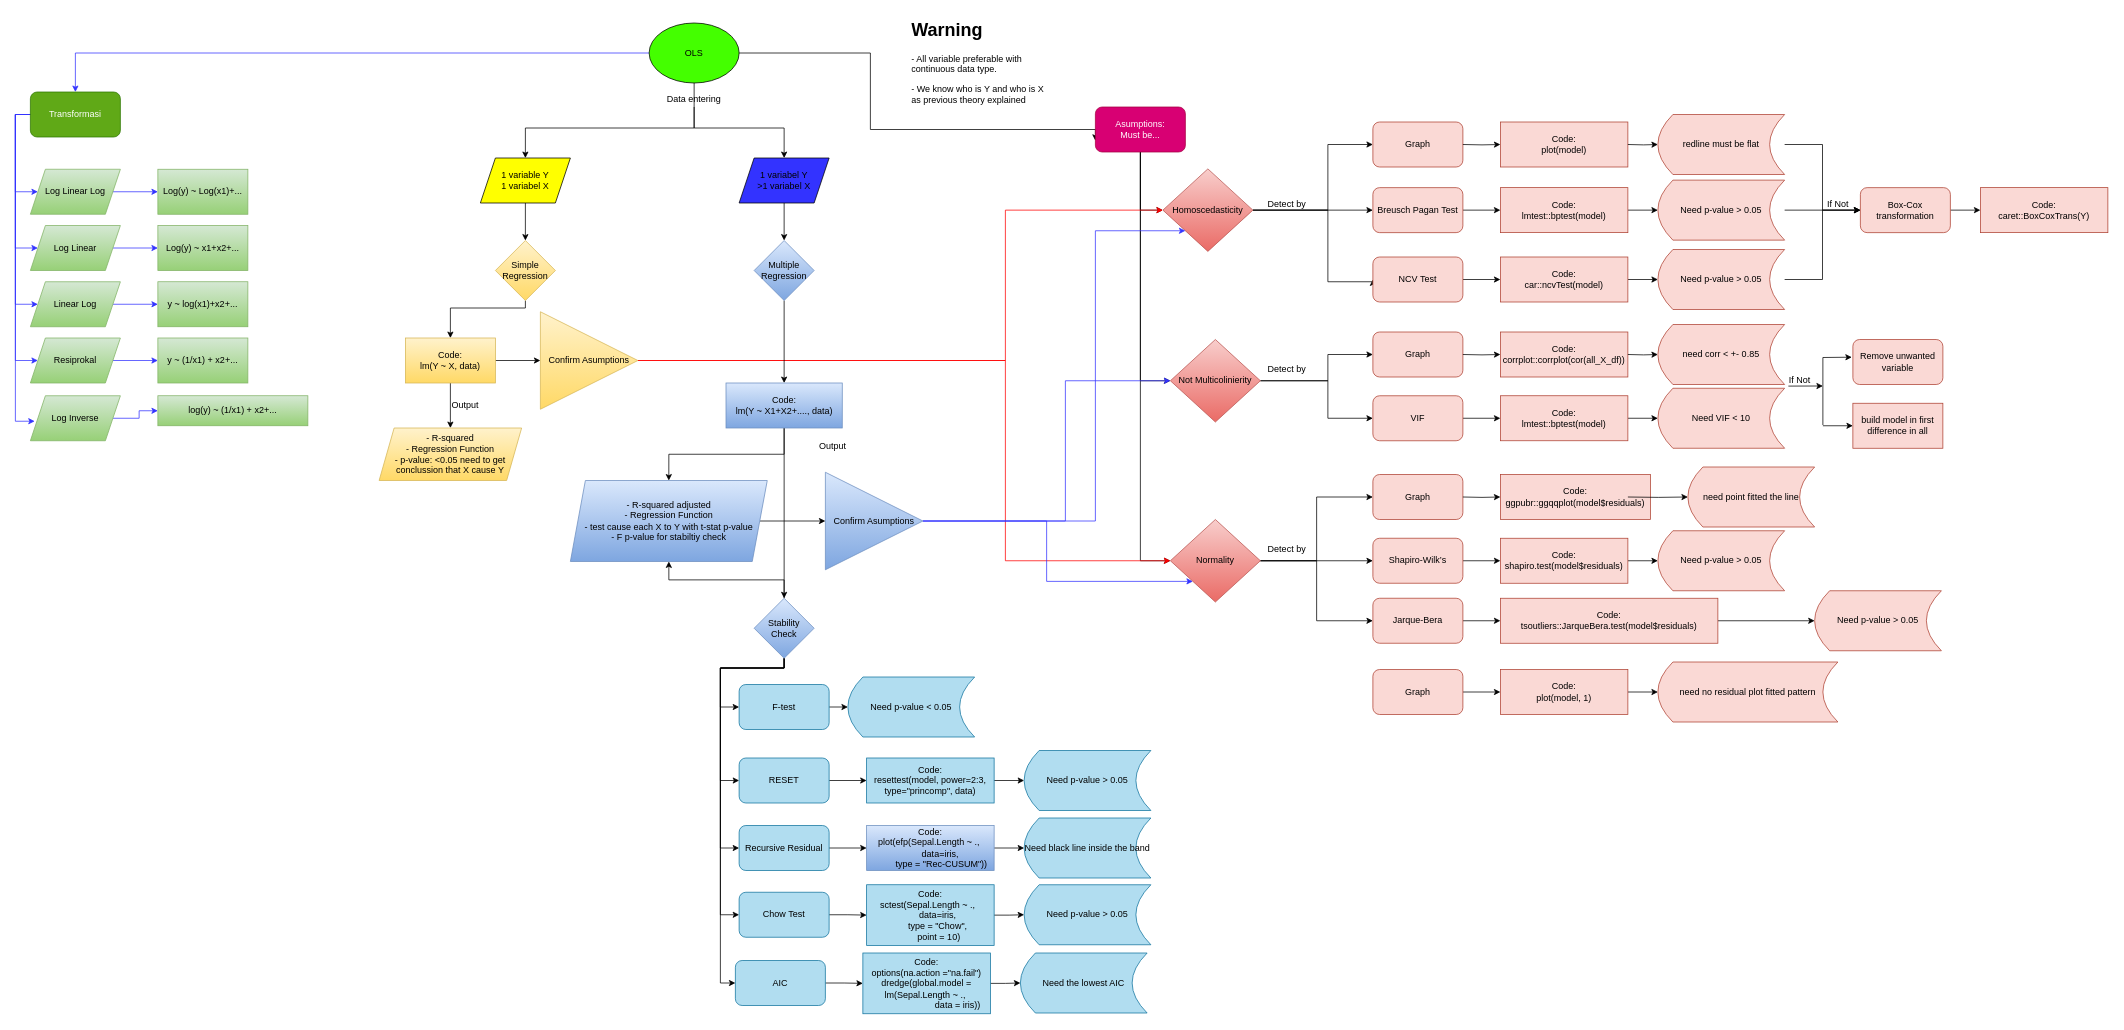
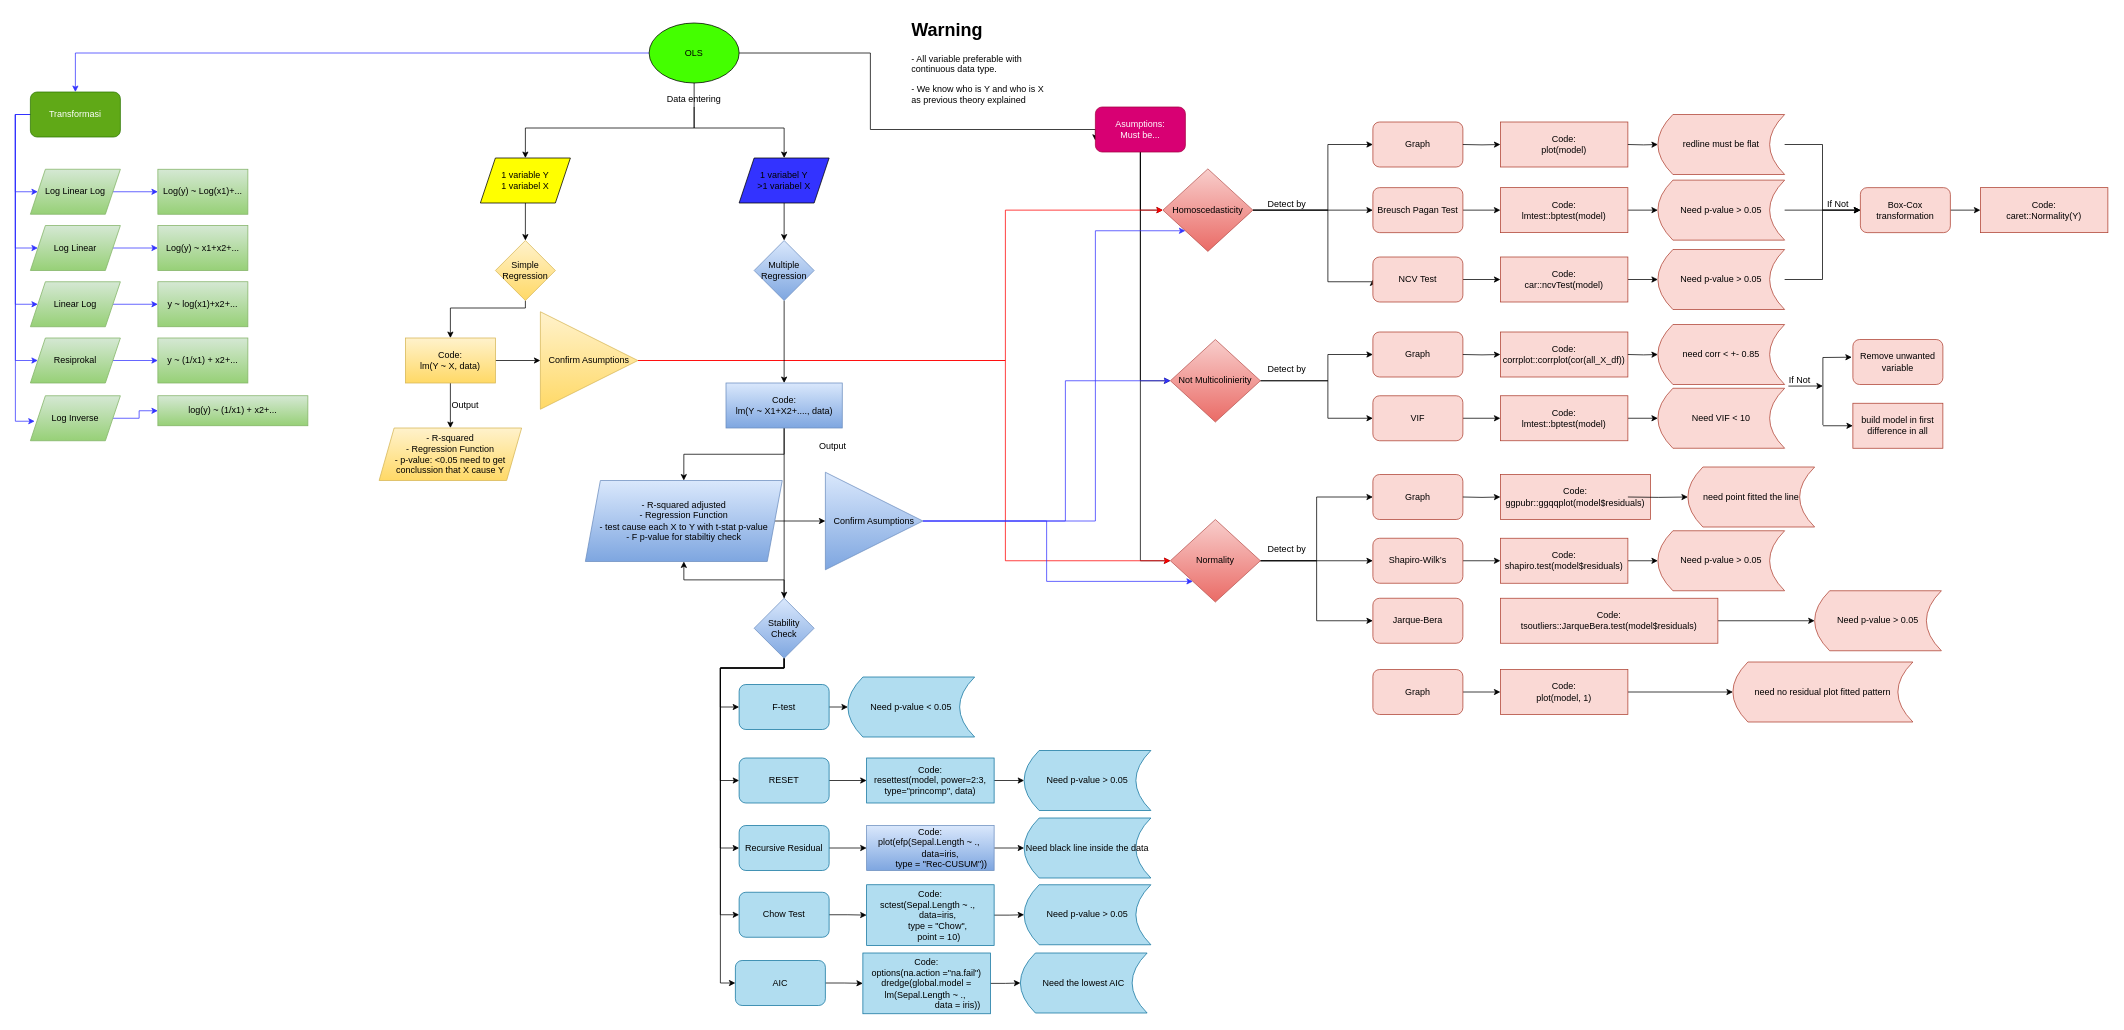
(2044, 210) -> (2044, 210)
(669, 521) -> (684, 521)
(1479, 621) -> none
(1748, 692) -> (1823, 692)
(1088, 848) -> (1088, 848)
